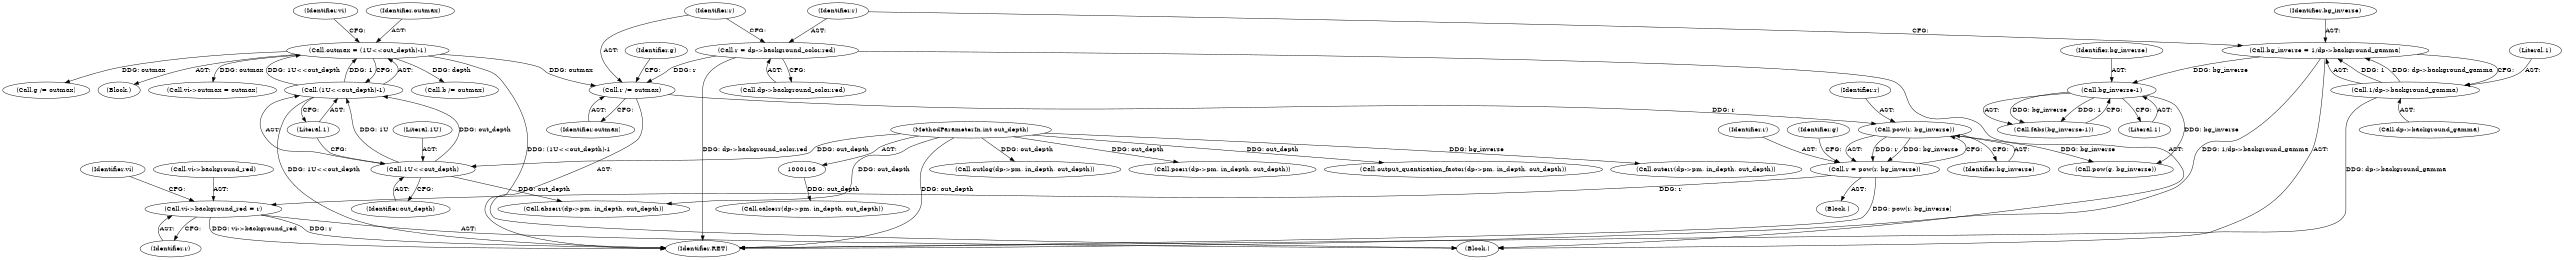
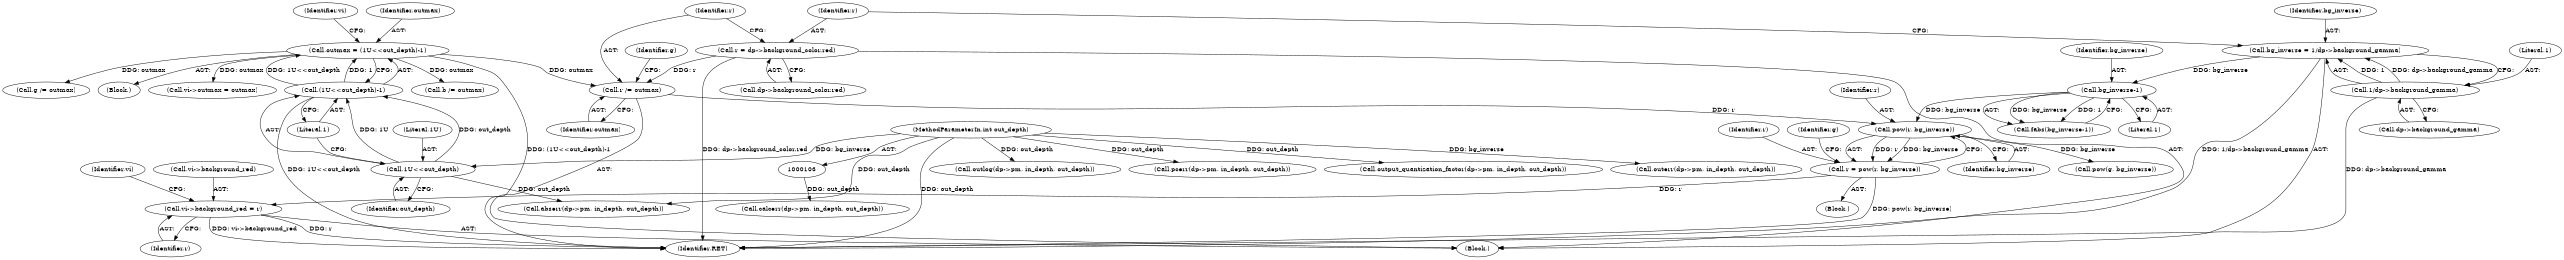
(452, 70) -> (452, 70)
none -> (2420, 107)
(2184, 122) -> (1990, 97)
(843, 150) -> (843, 150)
